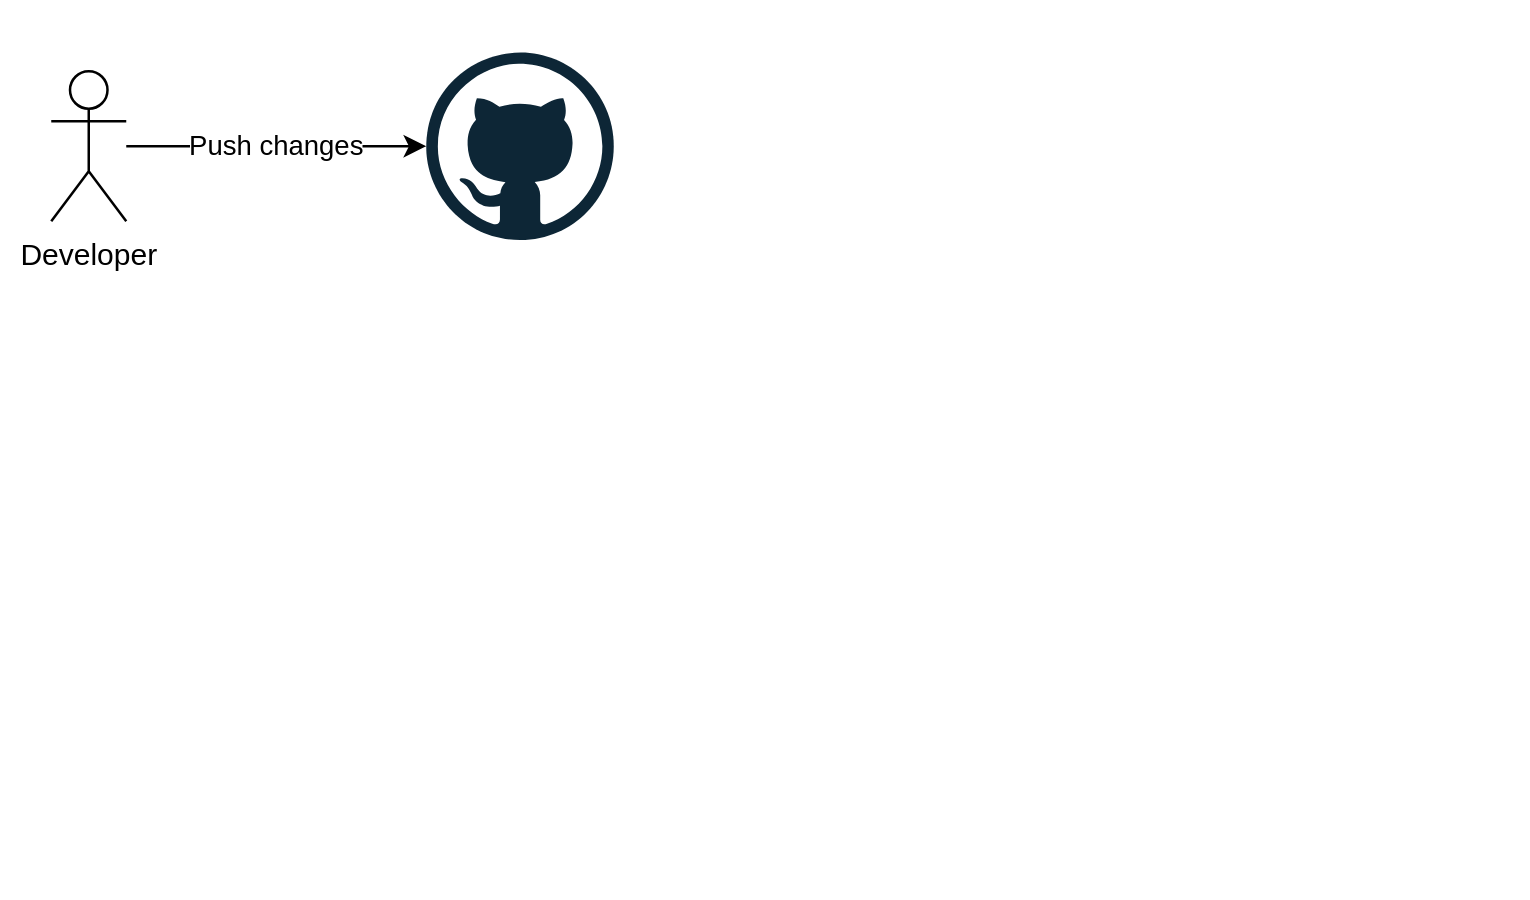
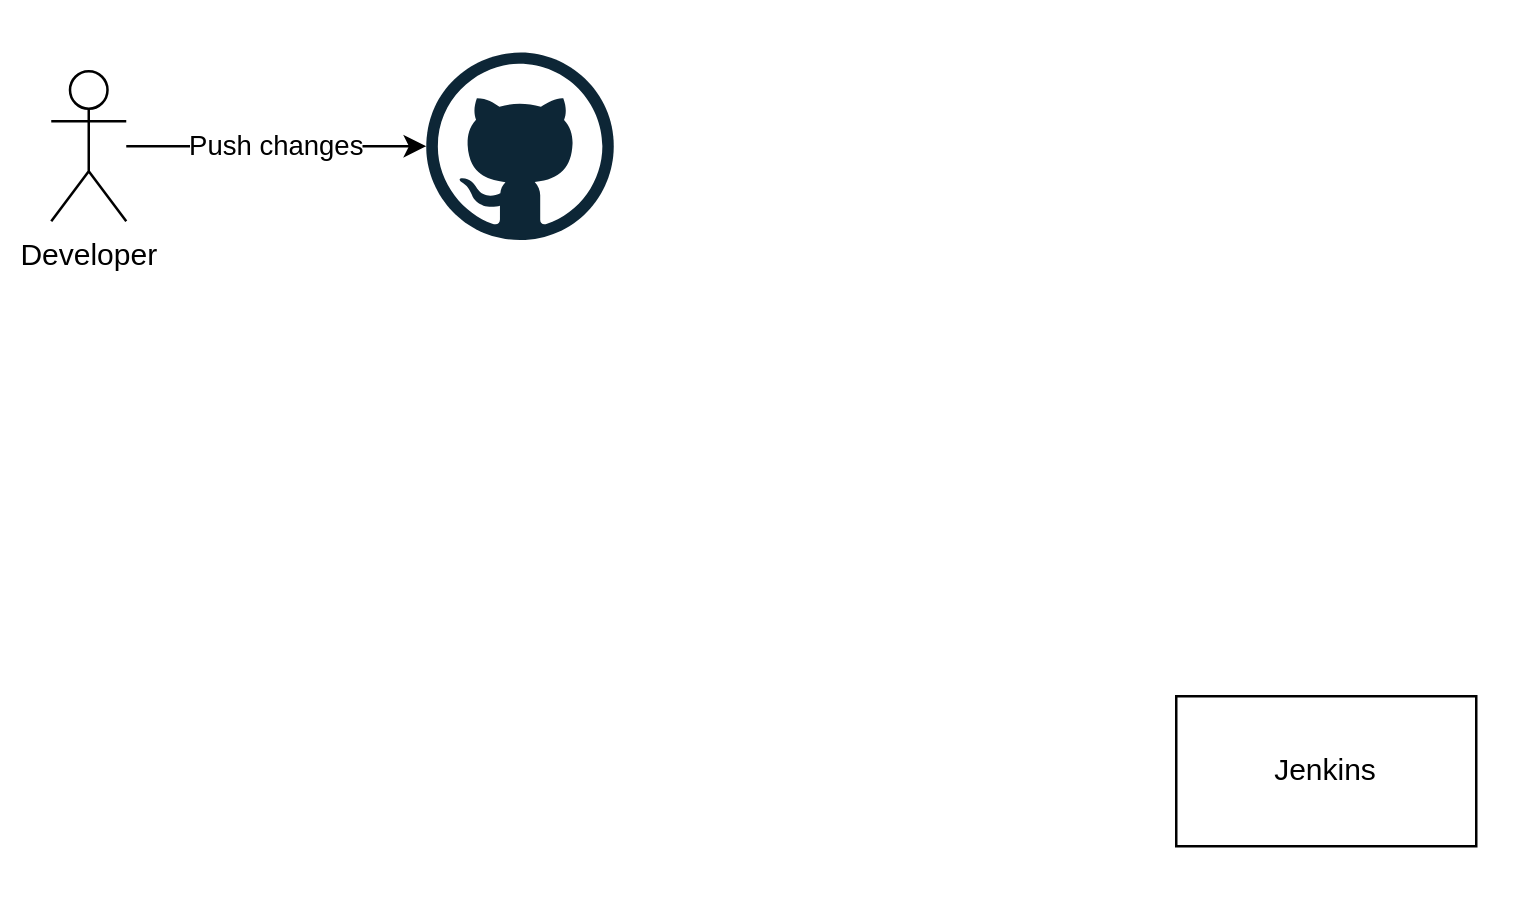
none -> (1326, 771)
